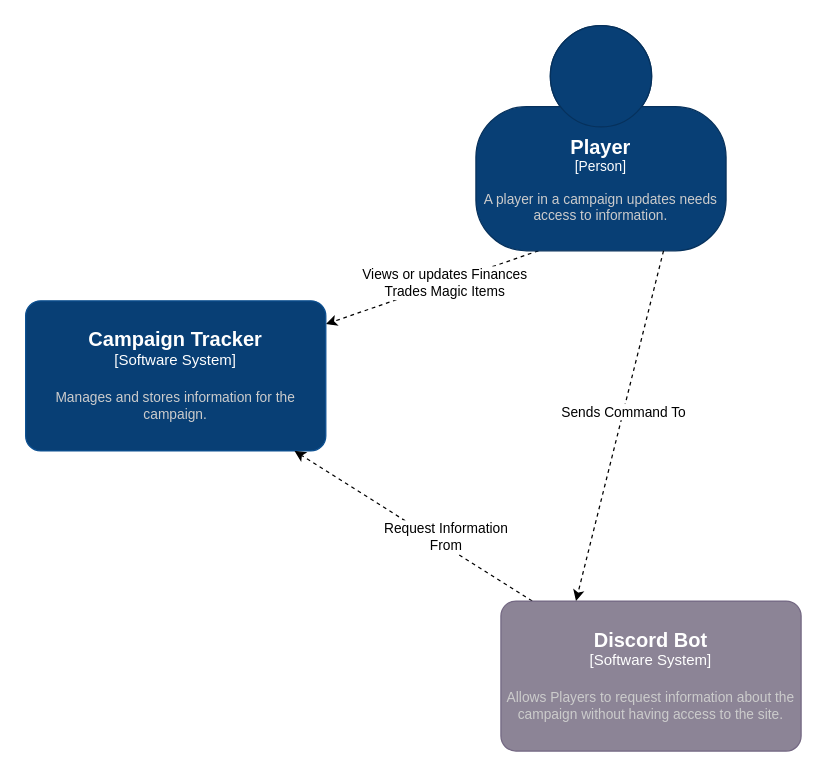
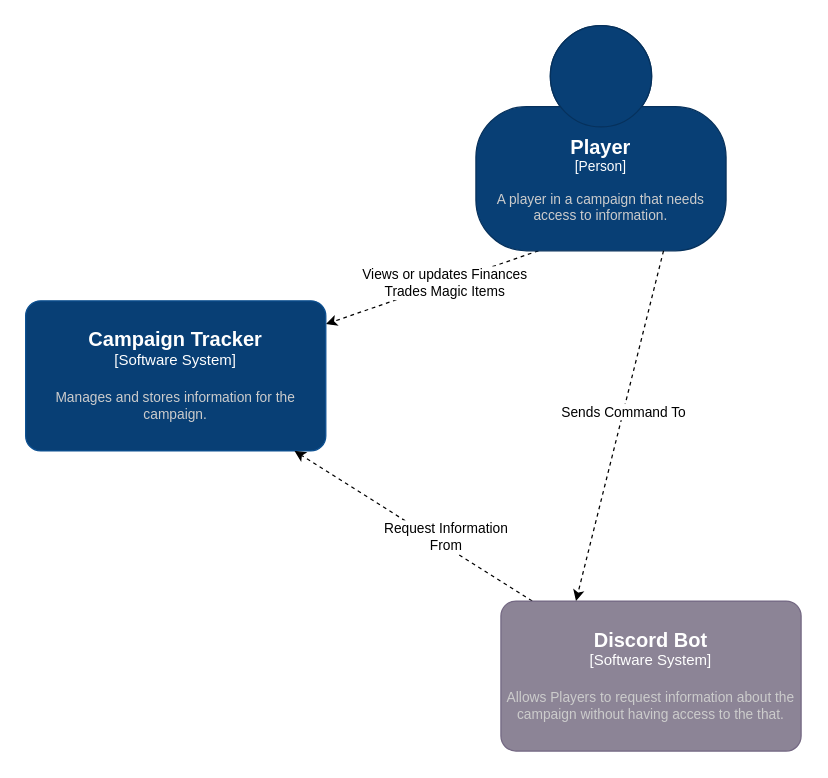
(601, 179) -> (601, 179)
(651, 676) -> (651, 676)
